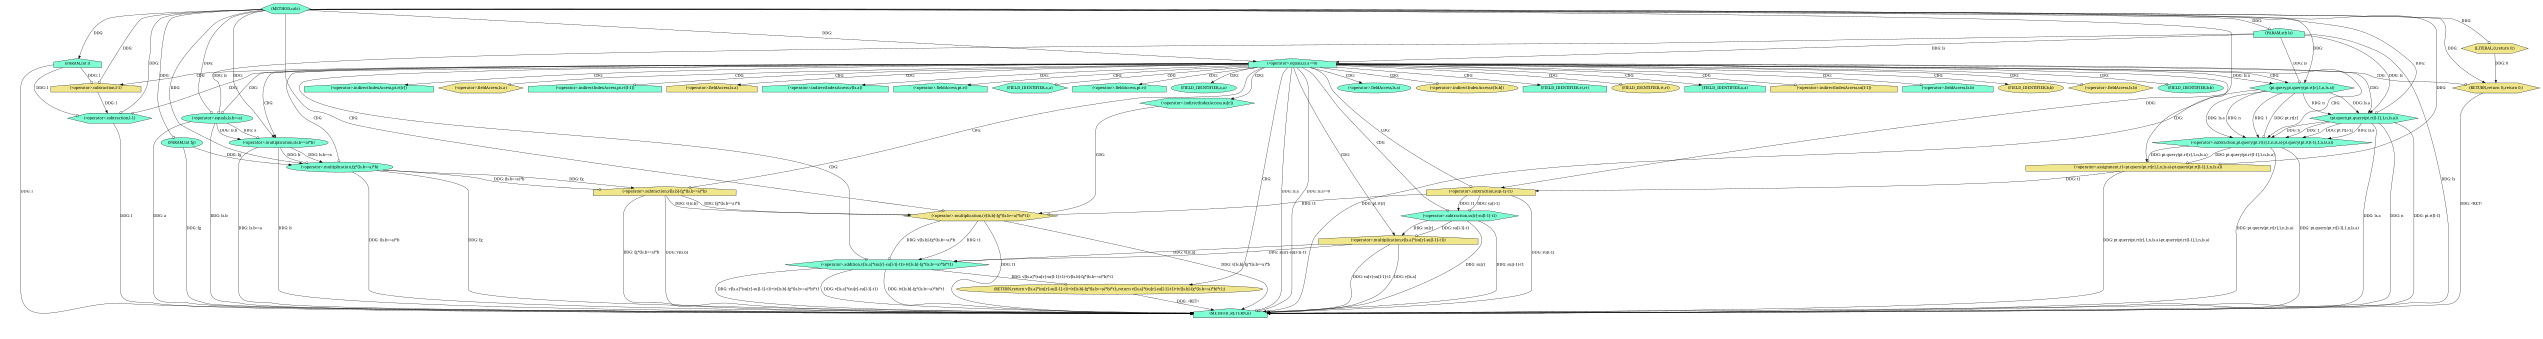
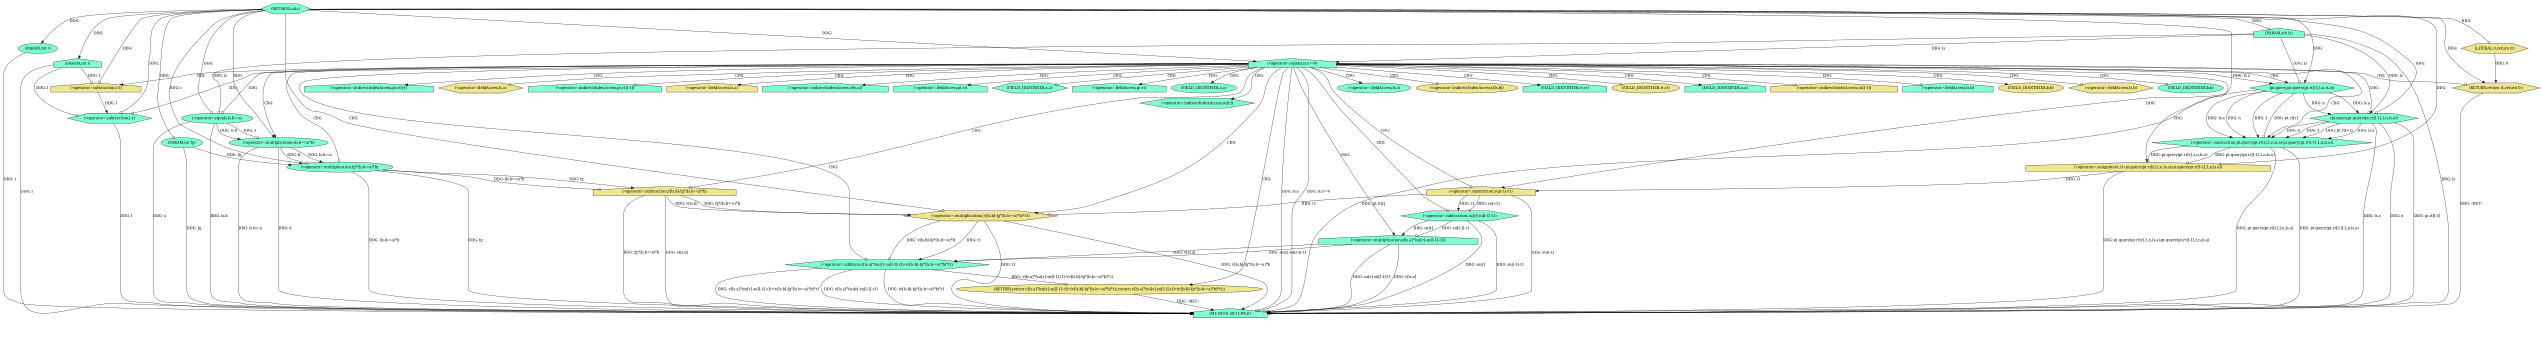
none -> (38, 48)
(1868, 65) -> (1868, 65)
(176, 88) -> (176, 88)
(1096, 157) -> (1180, 172)
(1732, 158) -> (1732, 158)
(1398, 240) -> (1398, 240)
